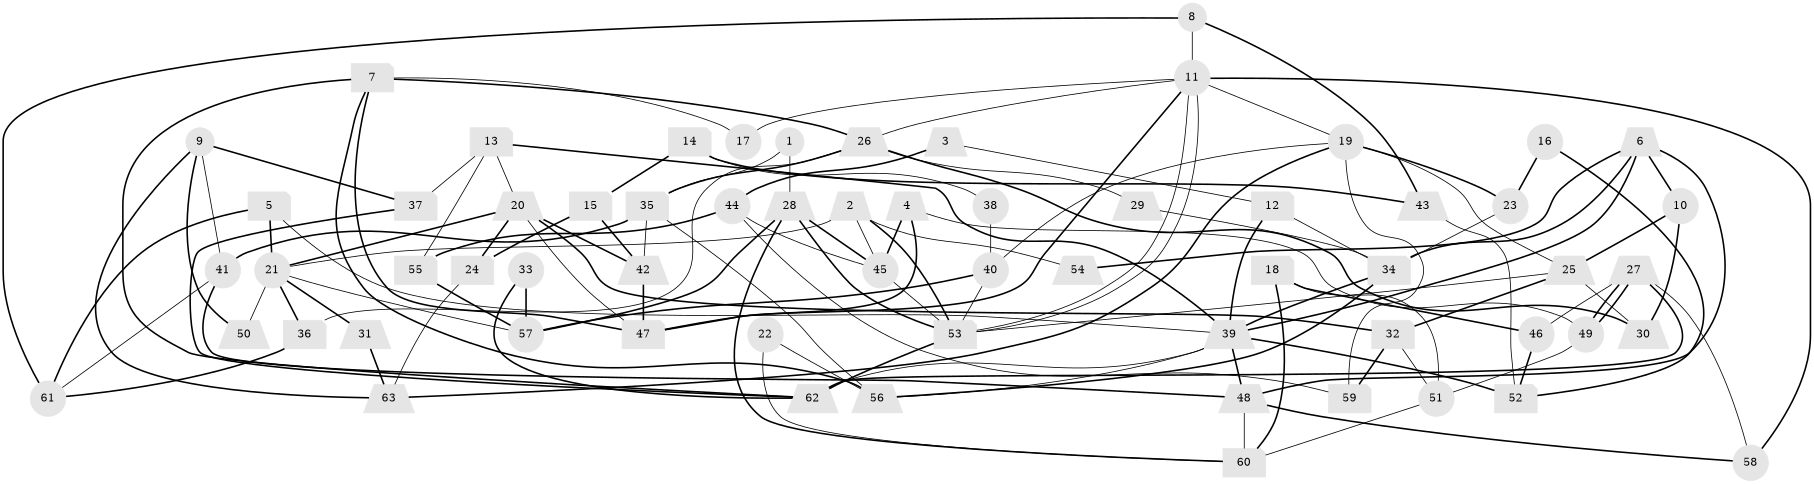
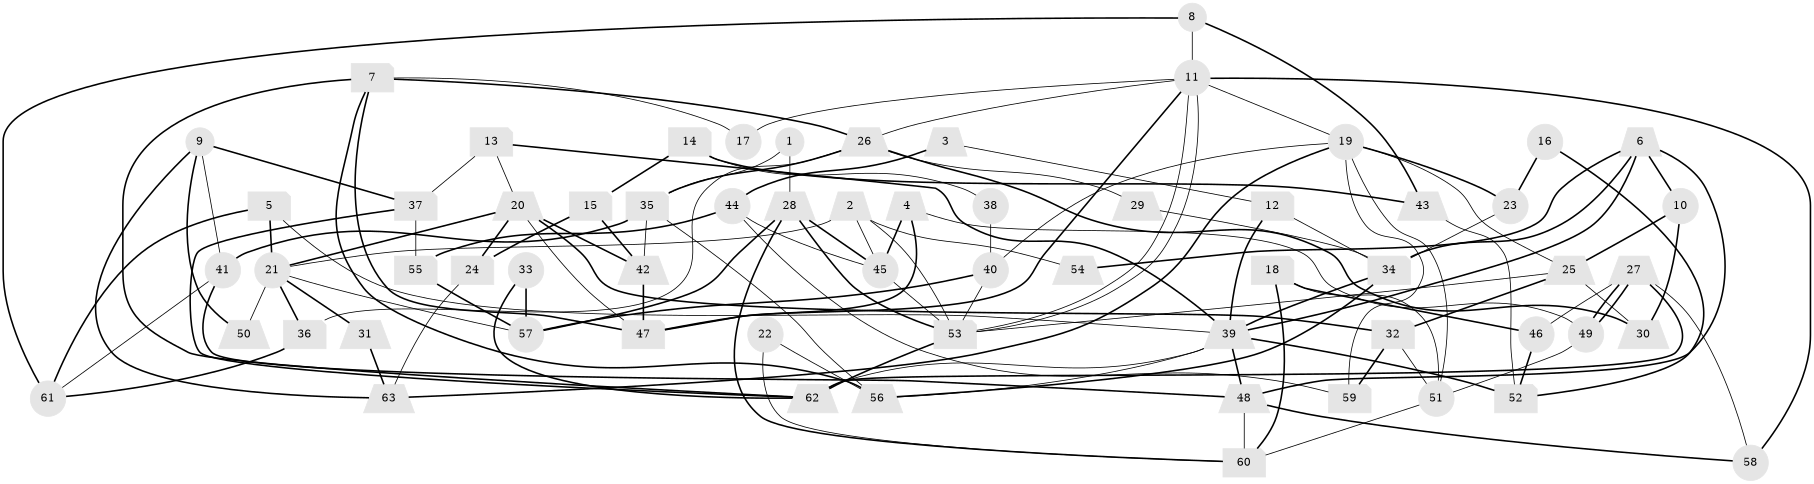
(455, 207) -> (416, 240)
none -> (1432, 255)
(920, 270) -> (920, 270)
